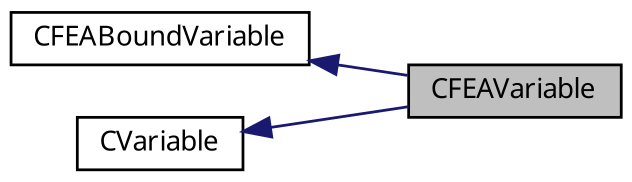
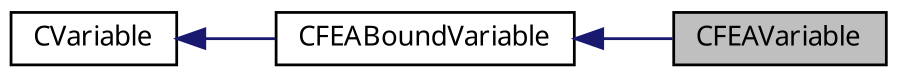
(340, 117) -> (240, 39)
